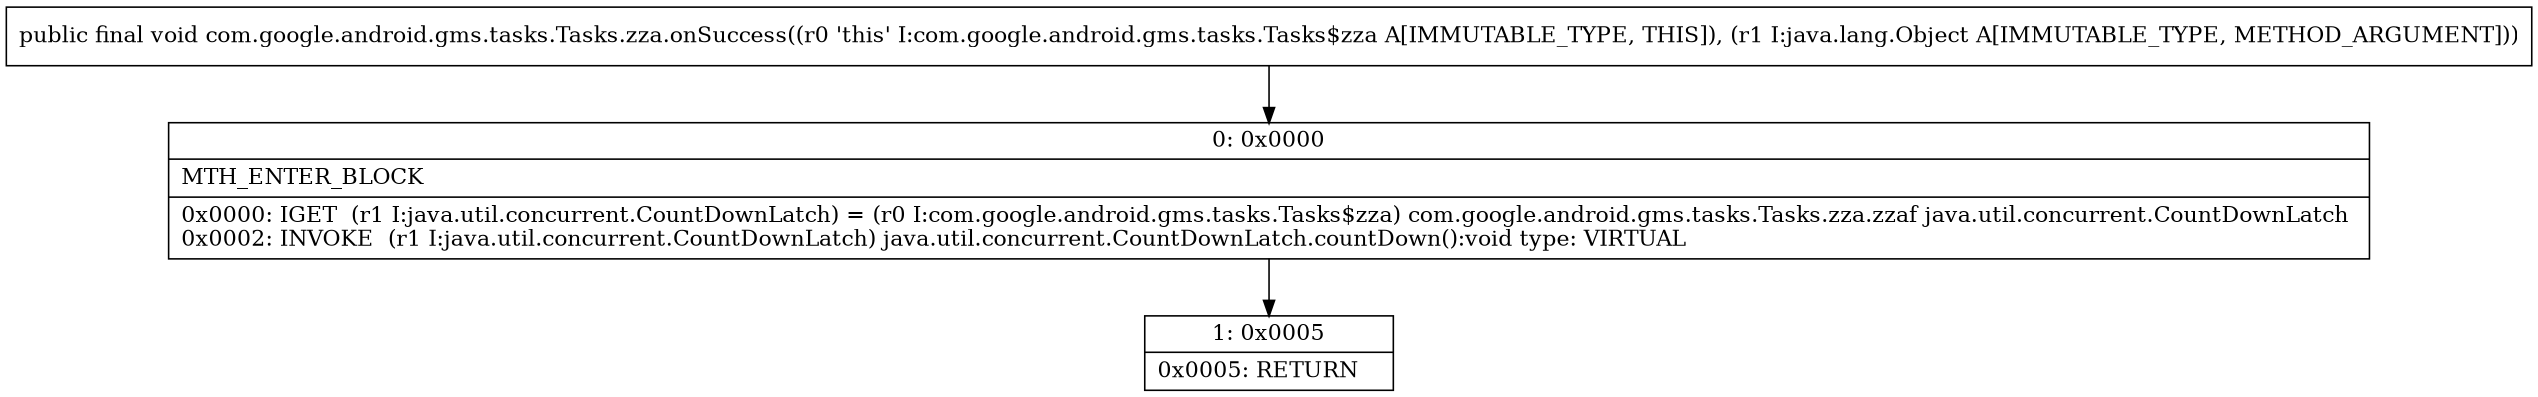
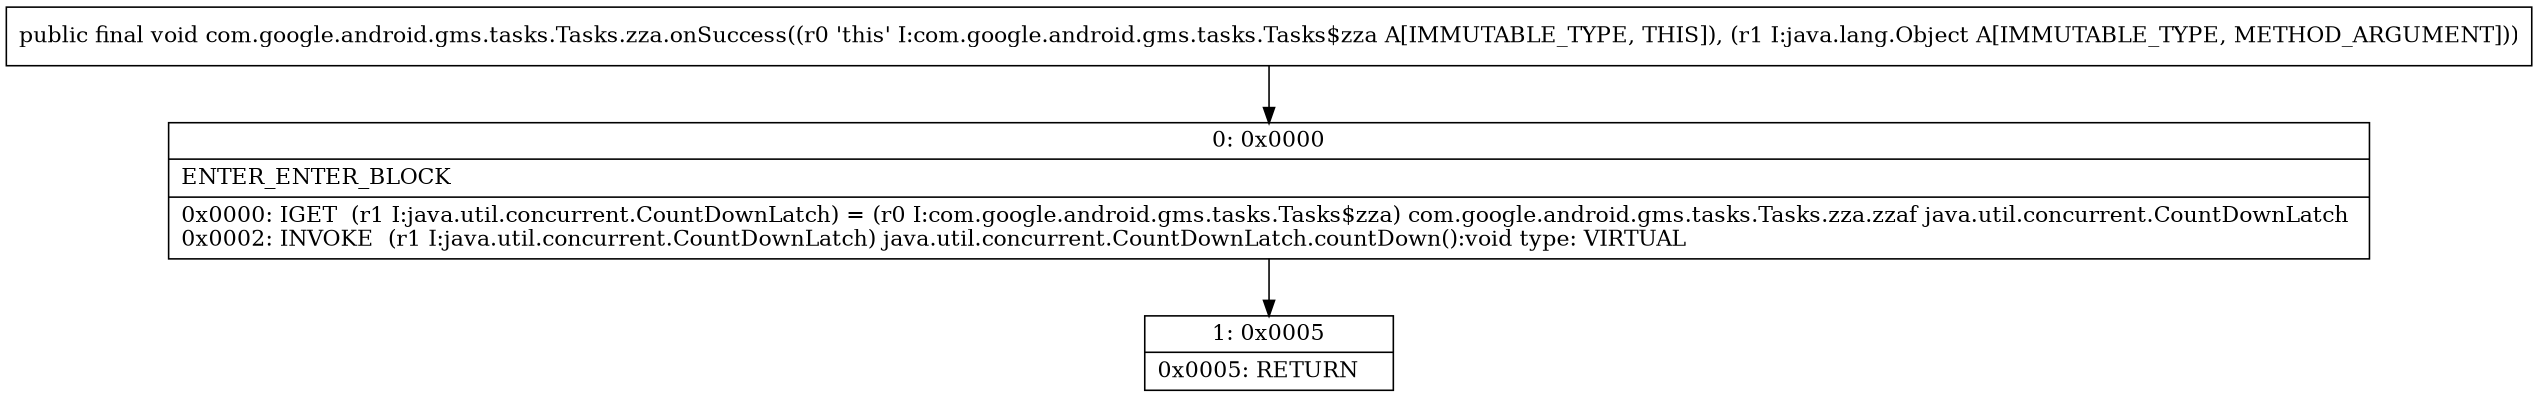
(303, 177) -> (317, 177)
